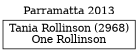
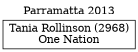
(69, 35) -> (69, 35)
